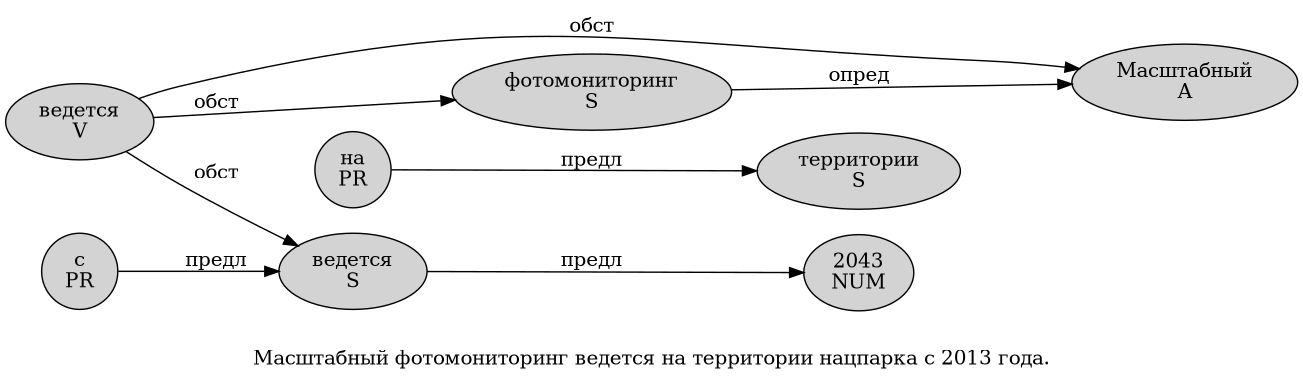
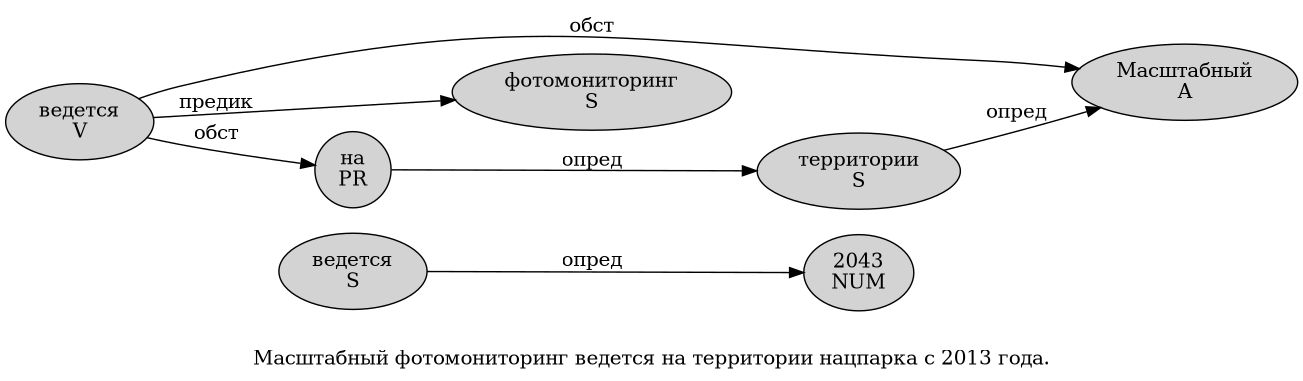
(895, 87) -> (1016, 132)
(216, 103) -> (216, 103)
(592, 161) -> (592, 161)
(204, 198) -> (223, 152)
(592, 261) -> (592, 261)
(80, 271) -> none
